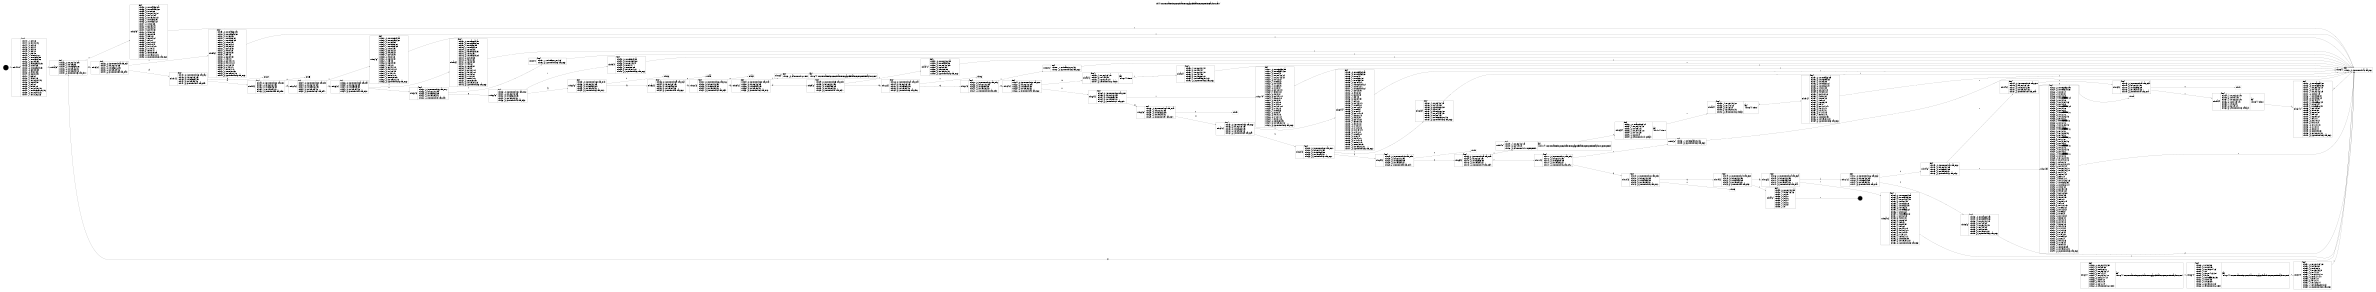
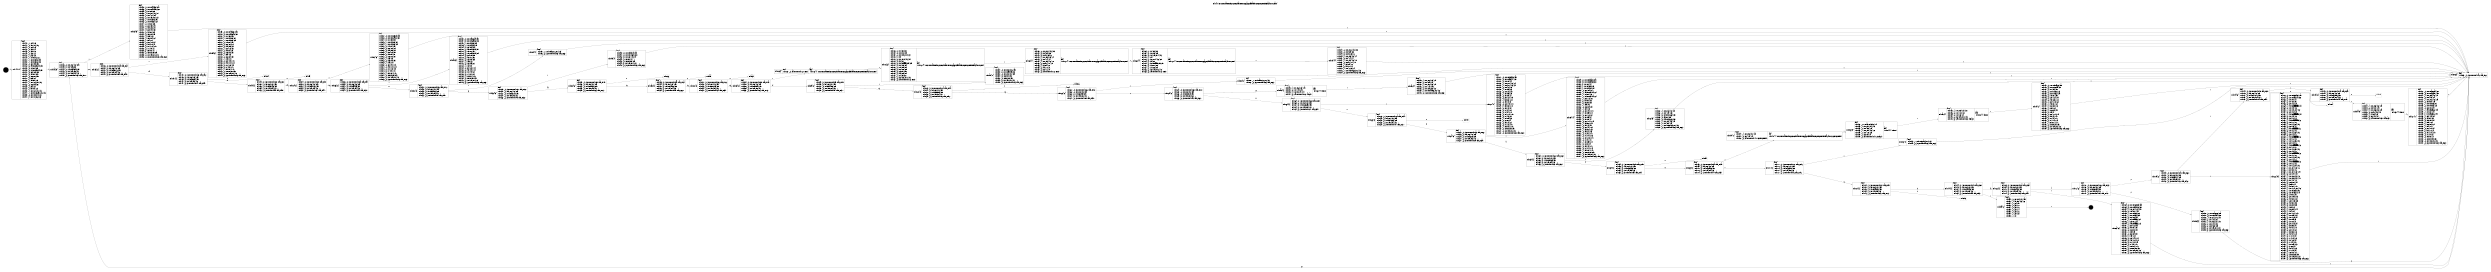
none -> (933, 65)
